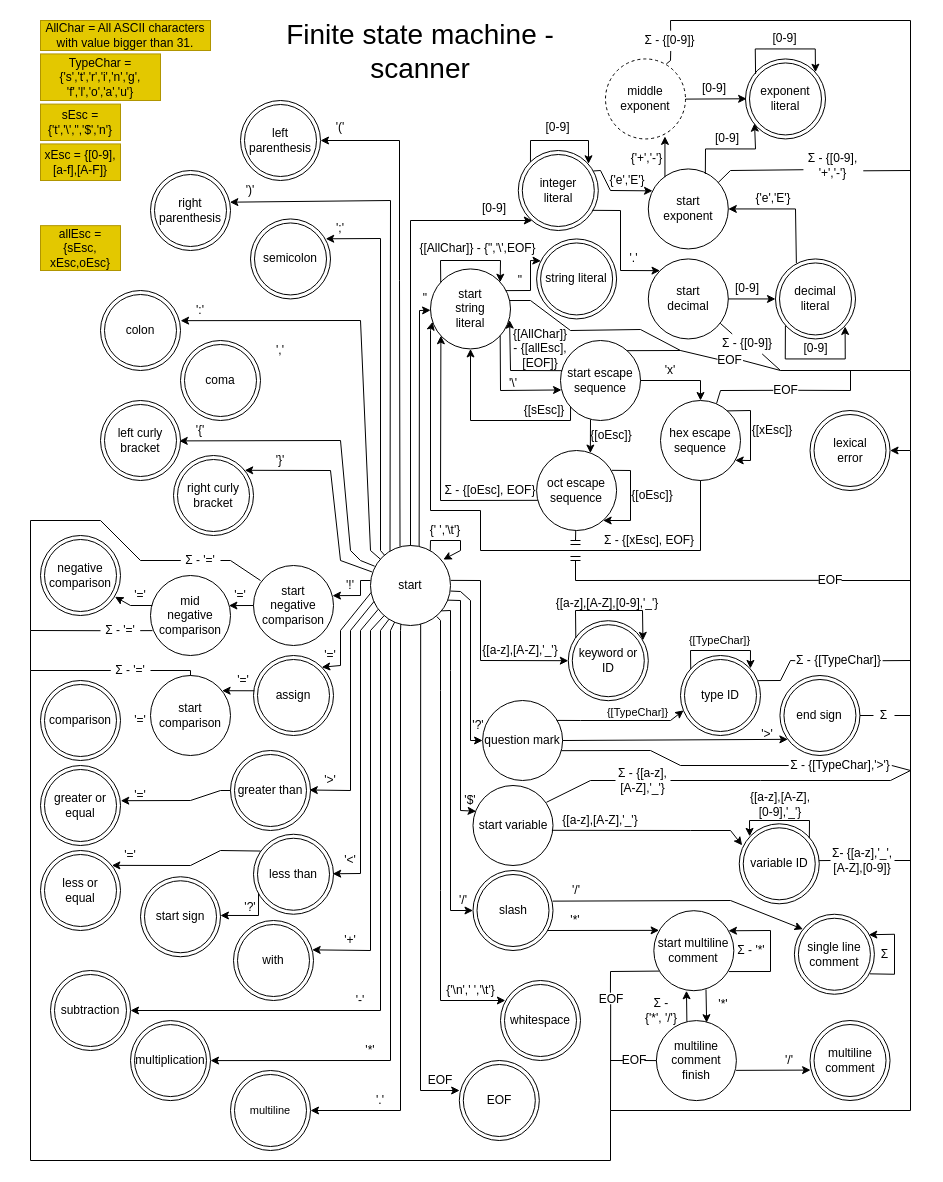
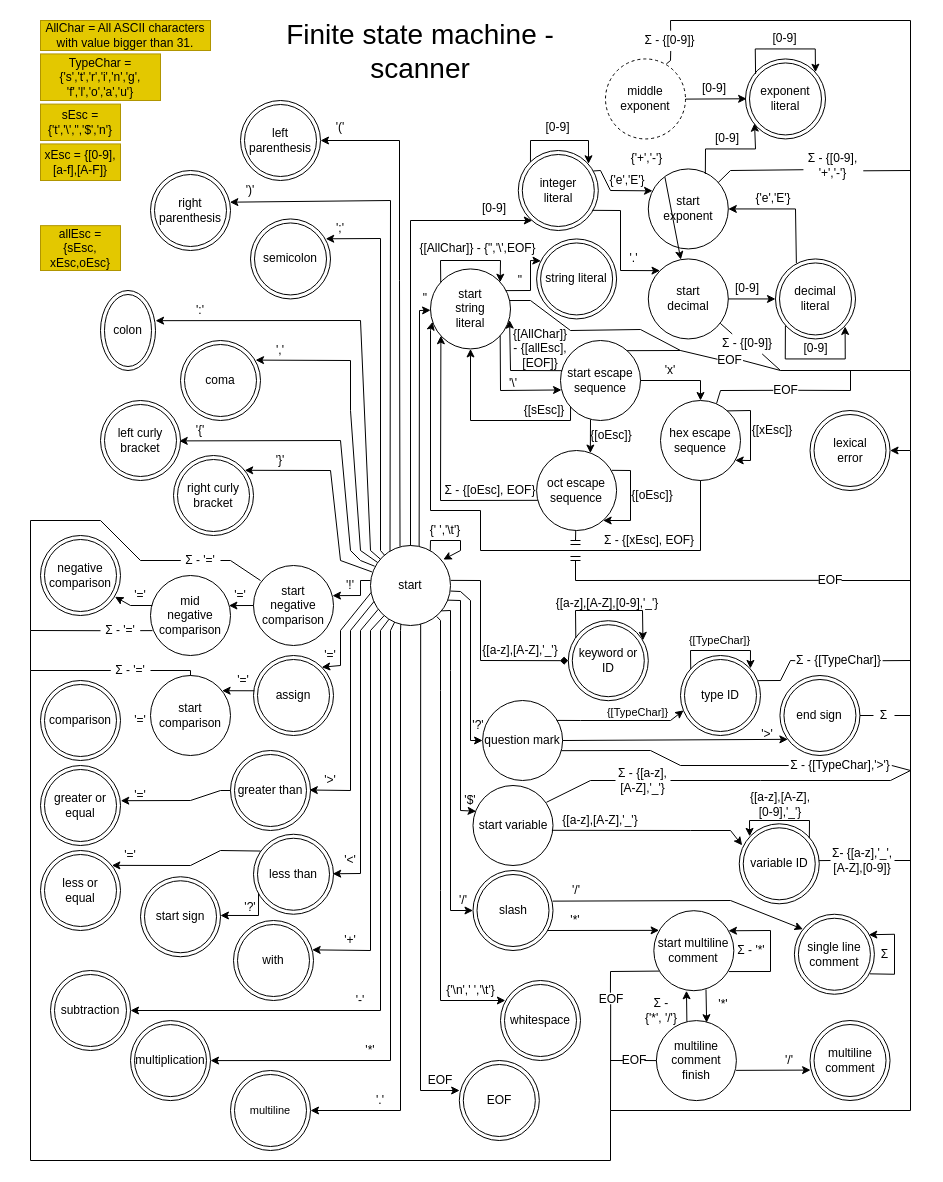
(665, 160) -> (672, 214)
(141, 331) -> (128, 331)
none -> (351, 423)
(560, 661) -> (559, 661)
